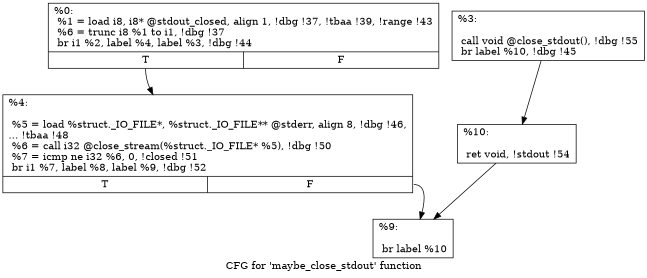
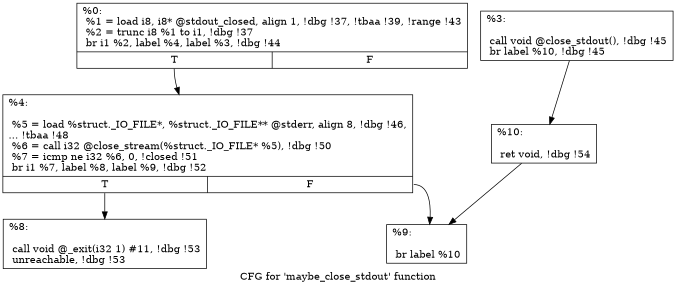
(139, 33) -> (168, 33)
(548, 41) -> (577, 41)
(517, 154) -> (544, 154)
none -> (105, 244)
